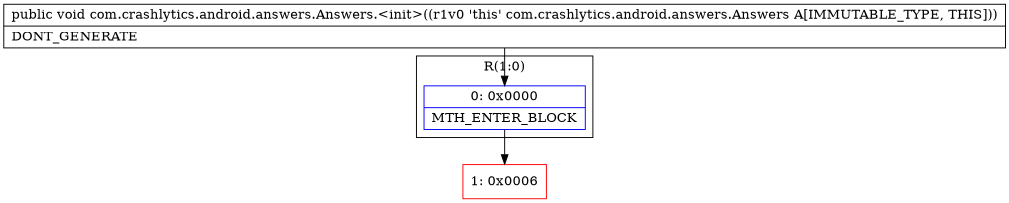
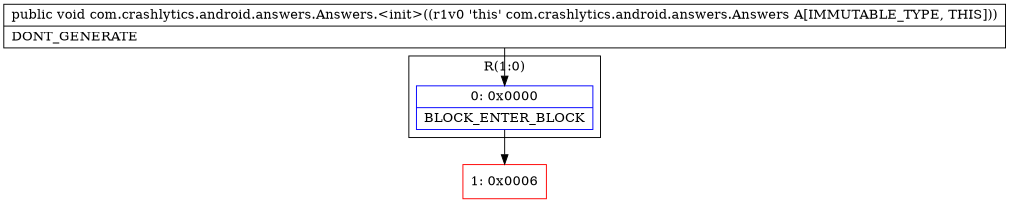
(505, 118) -> (505, 118)
